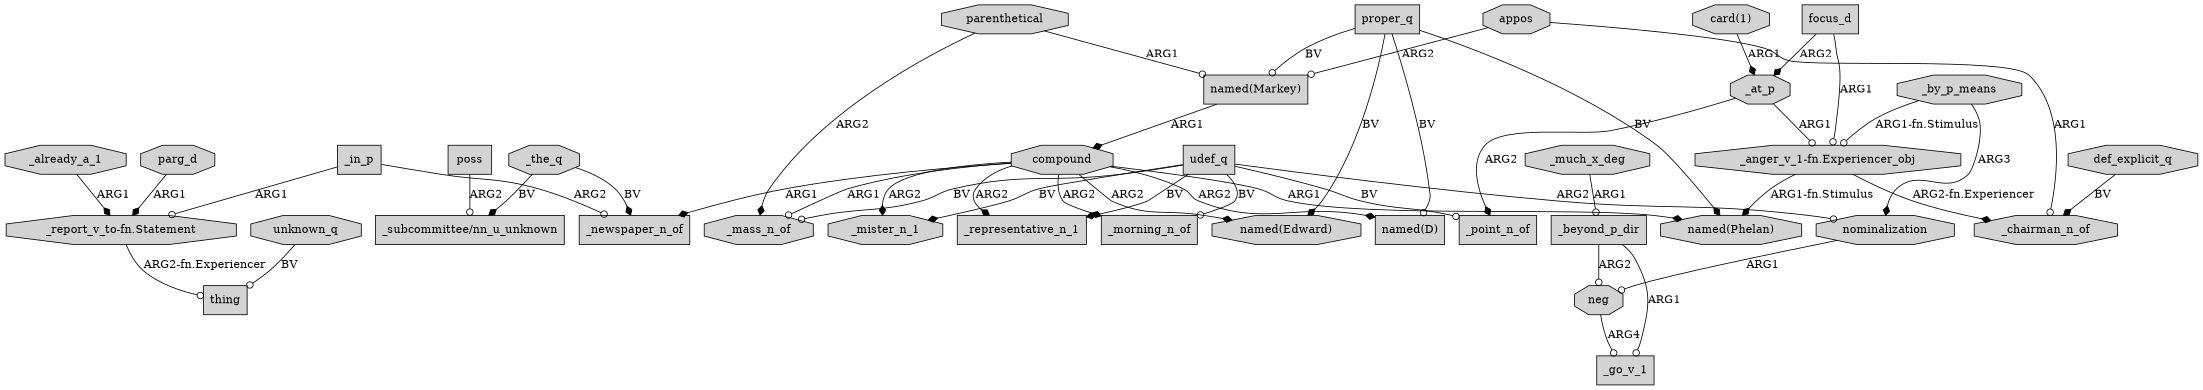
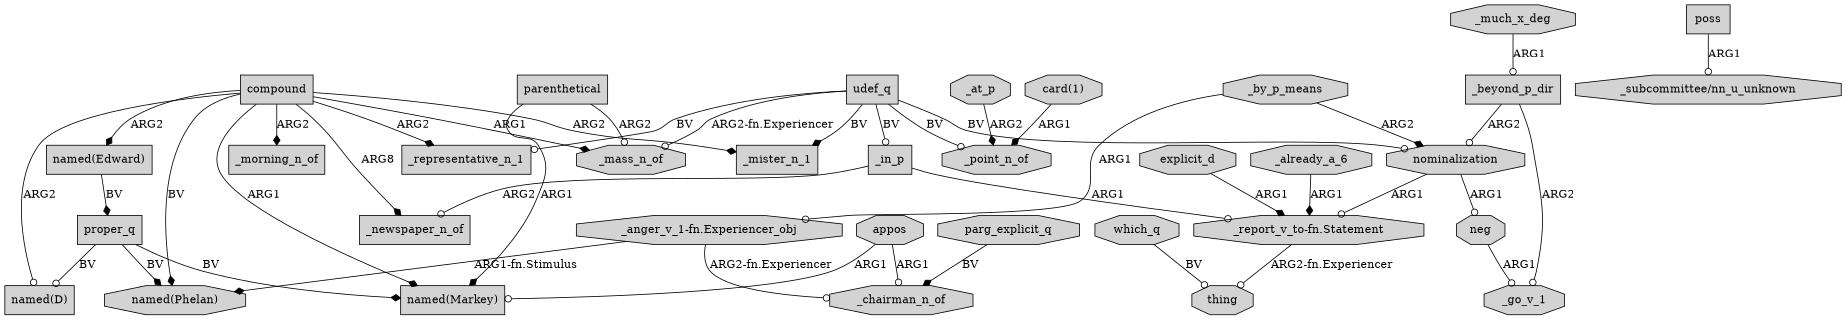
(1005, 19) -> (562, 90)
(1830, 19) -> none
(1312, 45) -> (260, 283)
(1744, 50) -> (1035, 122)
(1122, 52) -> (539, 193)
(1418, 54) -> (871, 265)
(855, 104) -> (610, 119)
(1792, 122) -> none
(1160, 124) -> (272, 216)
(1927, 125) -> (1116, 160)
(1360, 126) -> (104, 190)
(66, 160) -> (1311, 160)
(178, 160) -> (1188, 160)
(544, 160) -> none
(1062, 160) -> (277, 90)
(1995, 160) -> (1398, 125)
(2133, 160) -> (1009, 230)
(887, 179) -> (447, 121)
none -> (1385, 193)
(486, 195) -> (1725, 54)
(802, 195) -> (378, 160)
(962, 195) -> (773, 125)
(1305, 195) -> (176, 195)
(1573, 195) -> (976, 125)
(1145, 202) -> (690, 114)
(1233, 202) -> (880, 121)
(1915, 202) -> (758, 290)
(1233, 211) -> (69, 125)
(306, 230) -> (1137, 230)
(470, 230) -> (1708, 90)
(885, 230) -> (777, 160)
(1287, 230) -> (99, 160)
(1498, 230) -> (997, 160)
(1599, 262) -> (1486, 122)
(225, 300) -> (1223, 300)
(1665, 300) -> (1559, 195)
(1624, 335) -> (1520, 265)
(1625, 370) -> (1524, 300)
